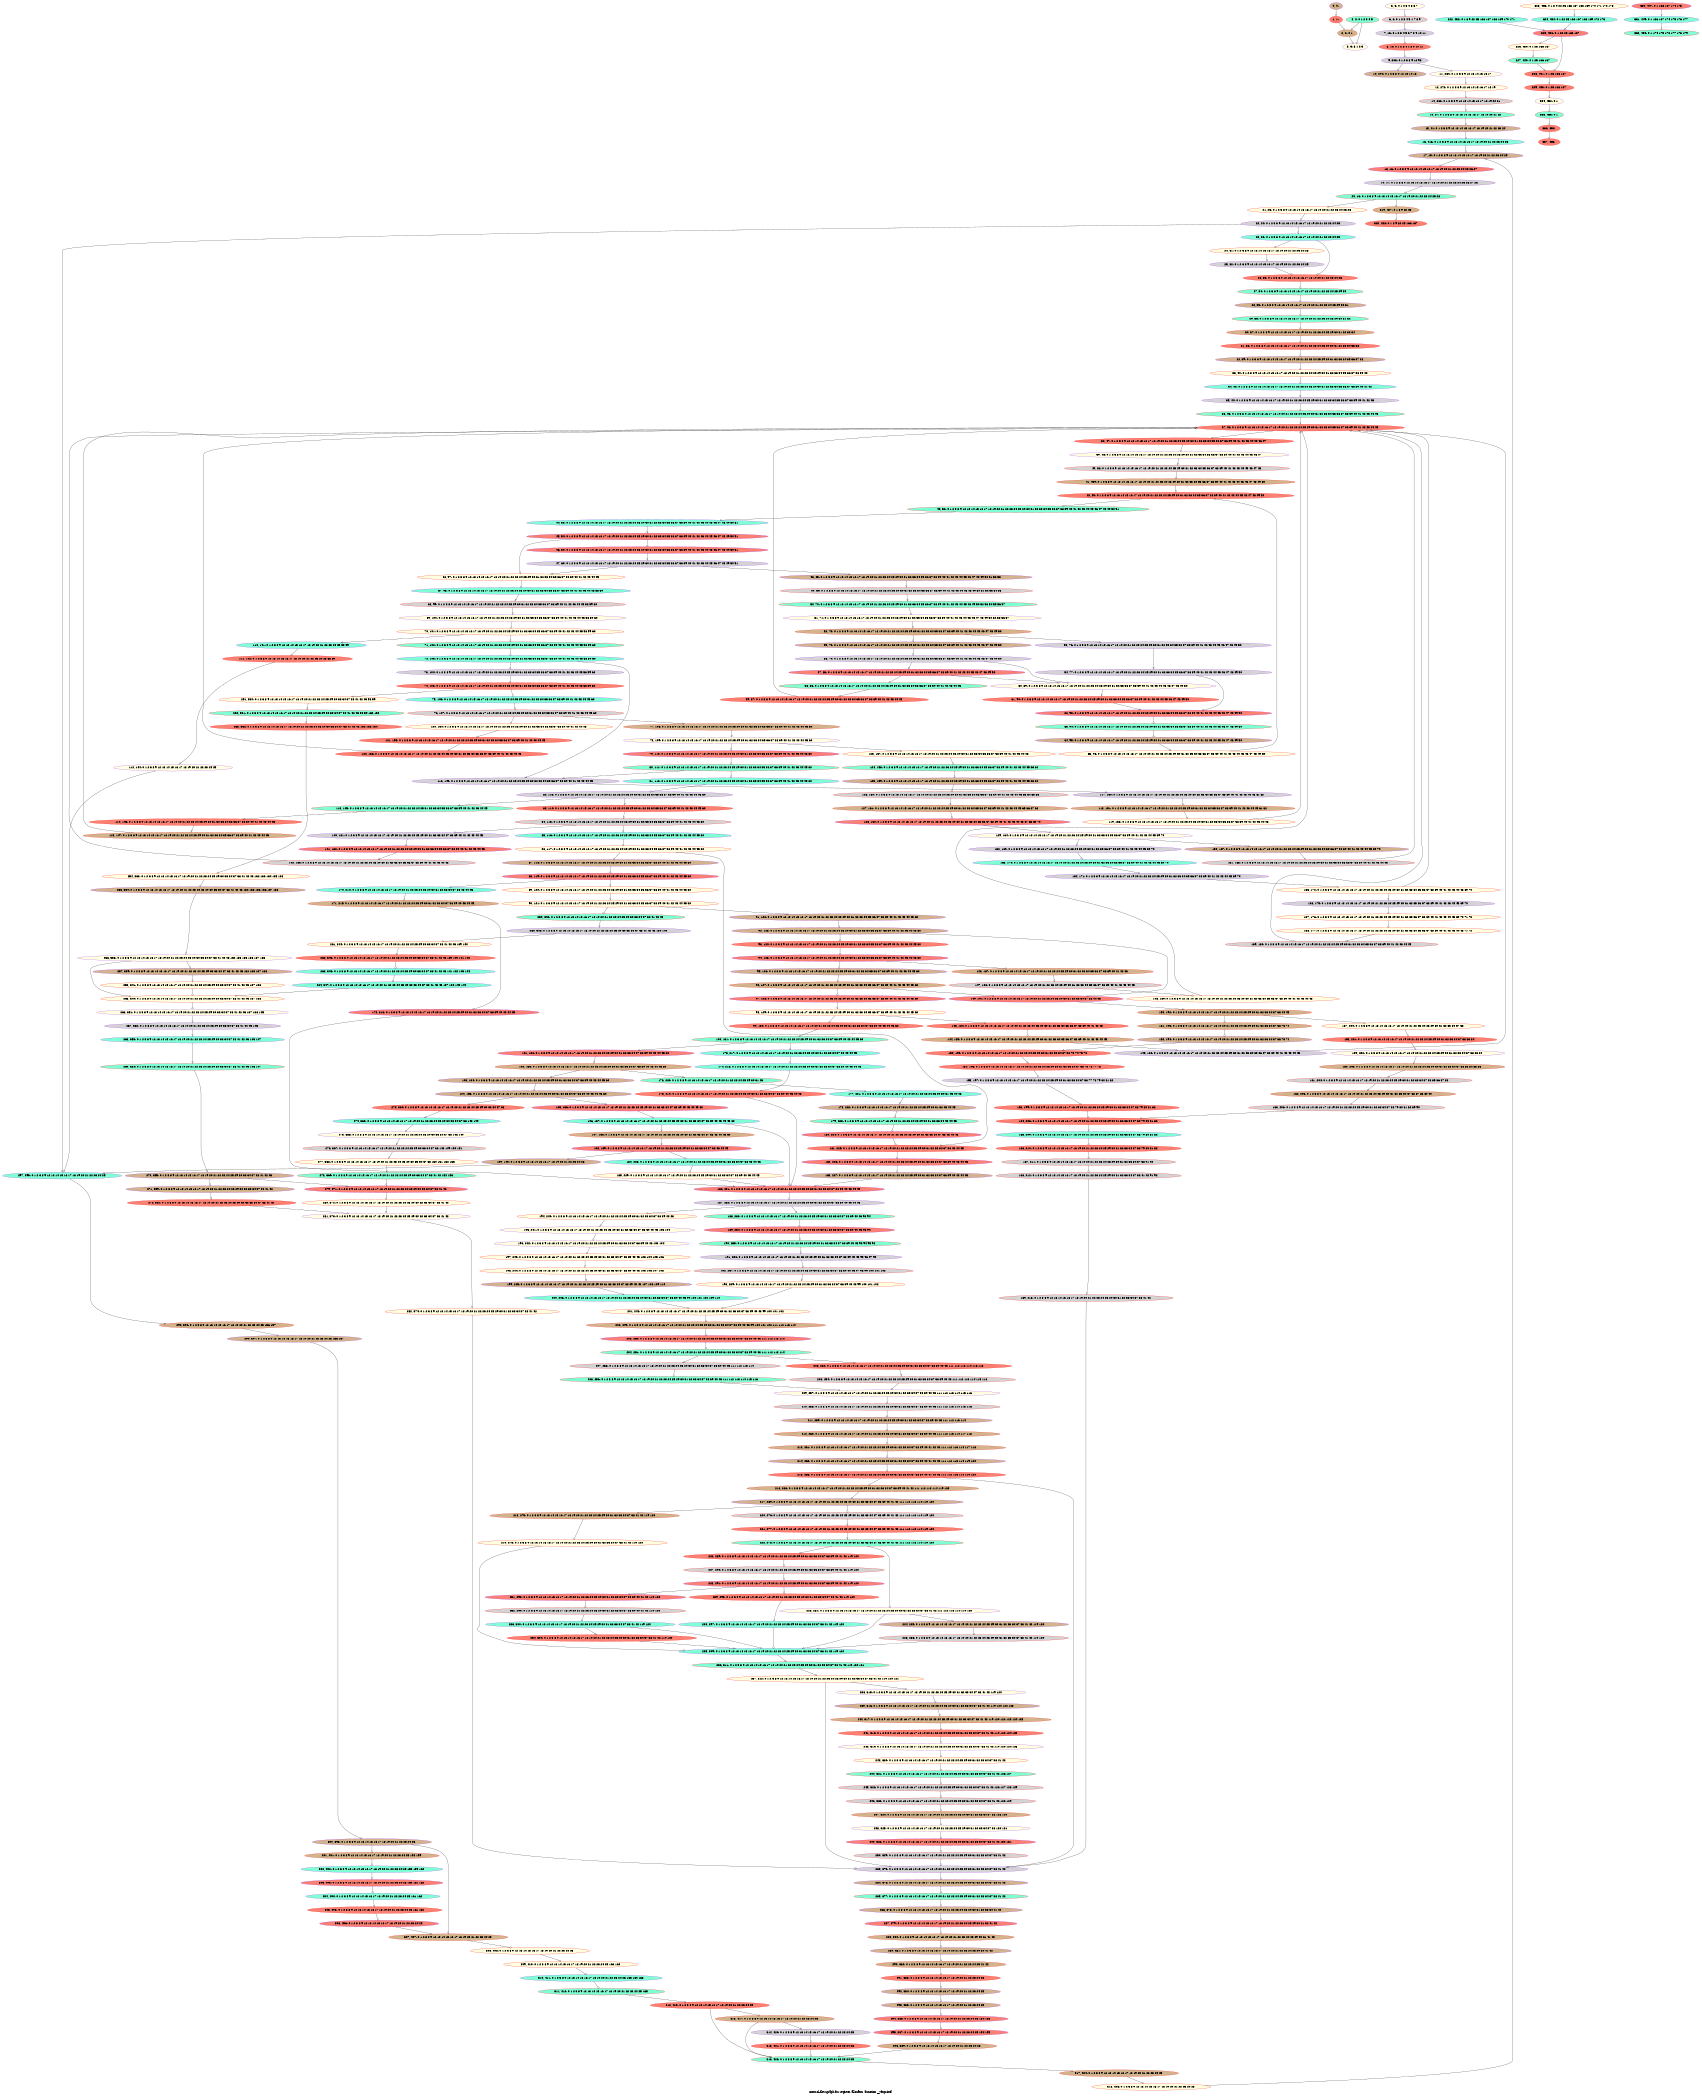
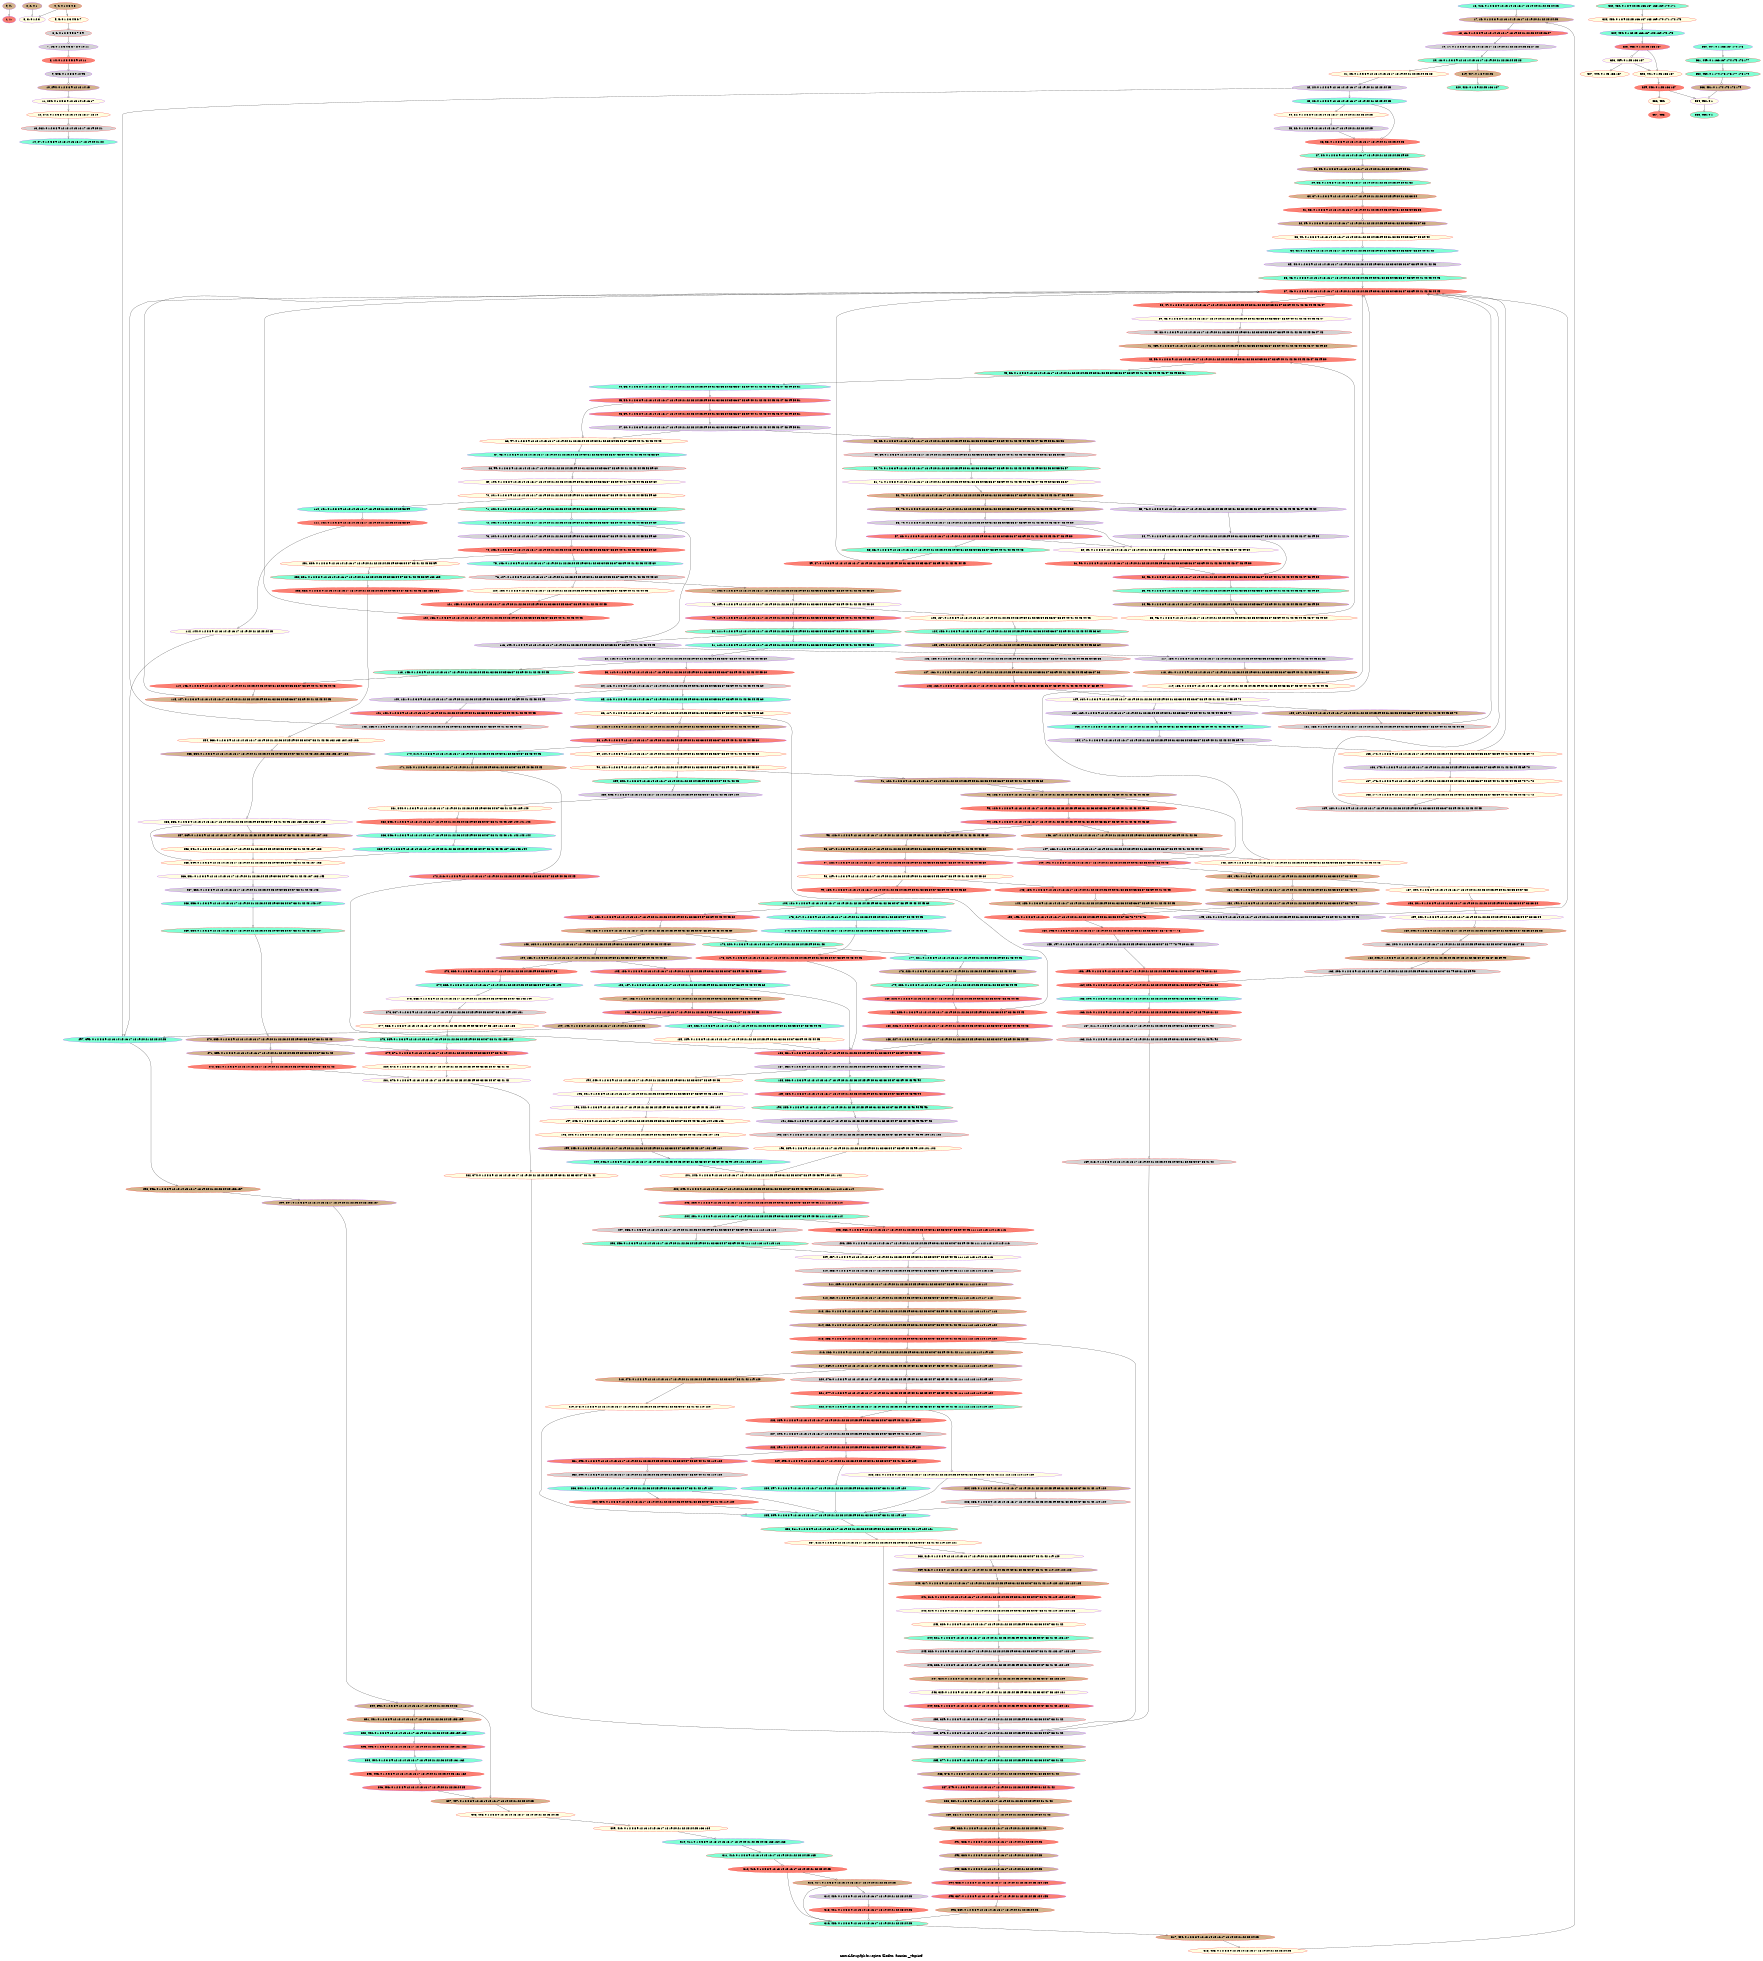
(1405, 6) -> (68, 20)
(1662, 6) -> (1723, 47)
(1336, 20) -> (9, 20)
(1362, 20) -> (65, 6)
(1405, 20) -> (68, 33)
(1482, 20) -> (1642, 6)
(1574, 20) -> (1642, 33)
(1662, 20) -> (1723, 60)
(1341, 26) -> none
(1356, 26) -> (67, 12)
(1521, 26) -> (1642, 12)
(1347, 33) -> (32, 6)
(1405, 33) -> (68, 47)
(1355, 47) -> (32, 20)
(1405, 47) -> (68, 60)
(1533, 47) -> (1627, 60)
(1533, 60) -> (1605, 74)
(1434, 67) -> (68, 94)
(1540, 67) -> (1642, 67)
(1549, 74) -> (1657, 74)
none -> (1721, 88)
(1466, 101) -> (68, 128)
(1466, 115) -> (68, 142)
(1549, 121) -> (1659, 94)
(1466, 128) -> none
(1549, 128) -> (1659, 101)
(1396, 224) -> (1478, 88)
